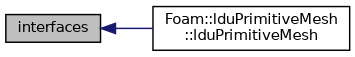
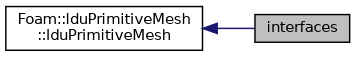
(134, 28) -> (236, 28)
